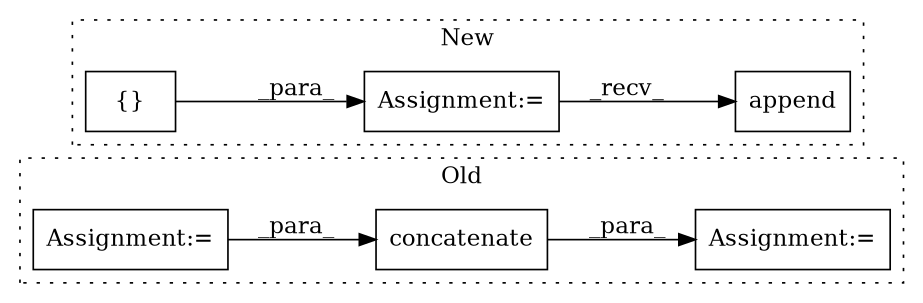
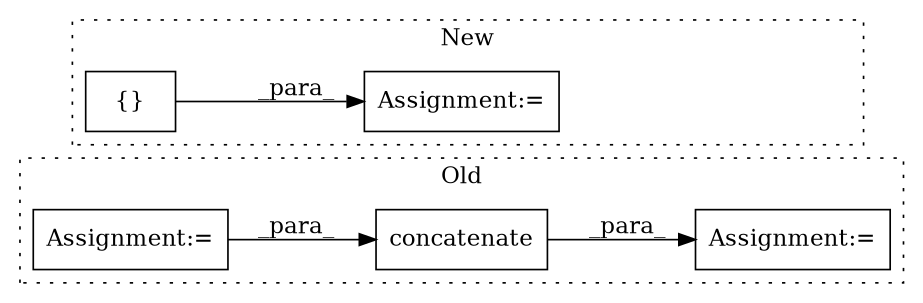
(793, 101) -> none
